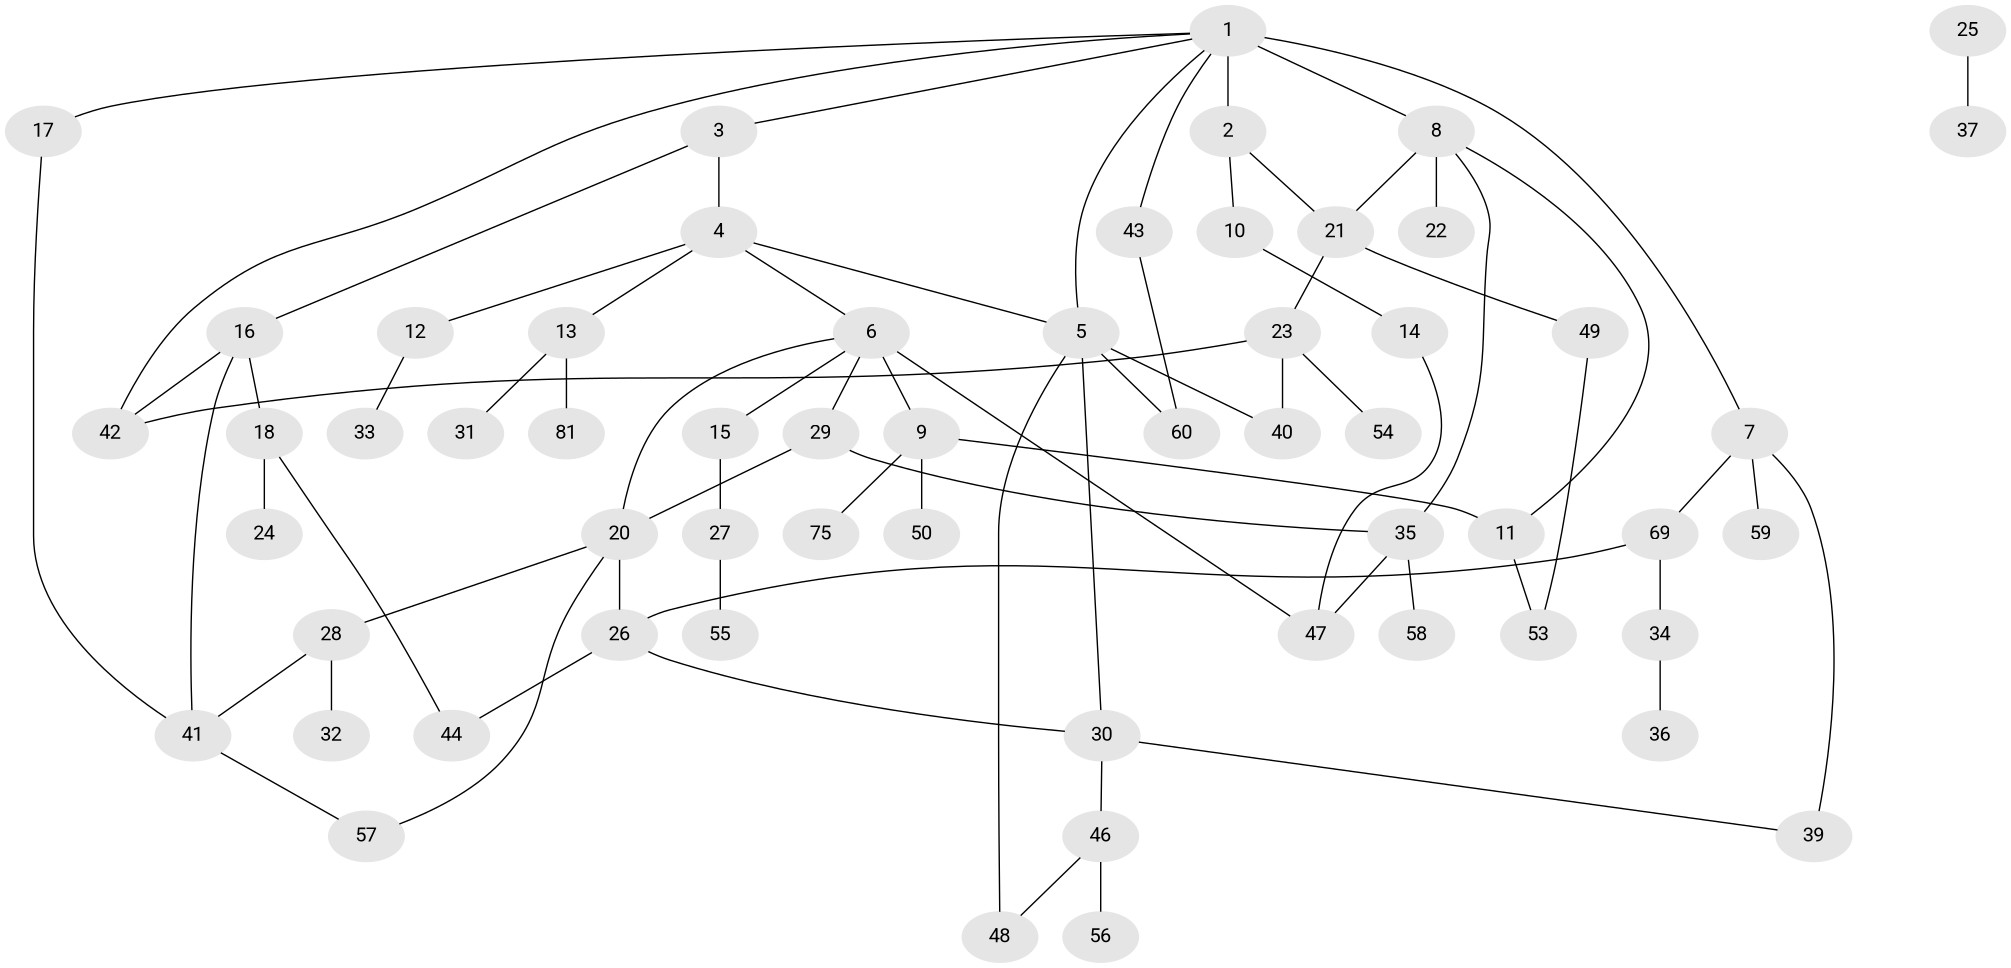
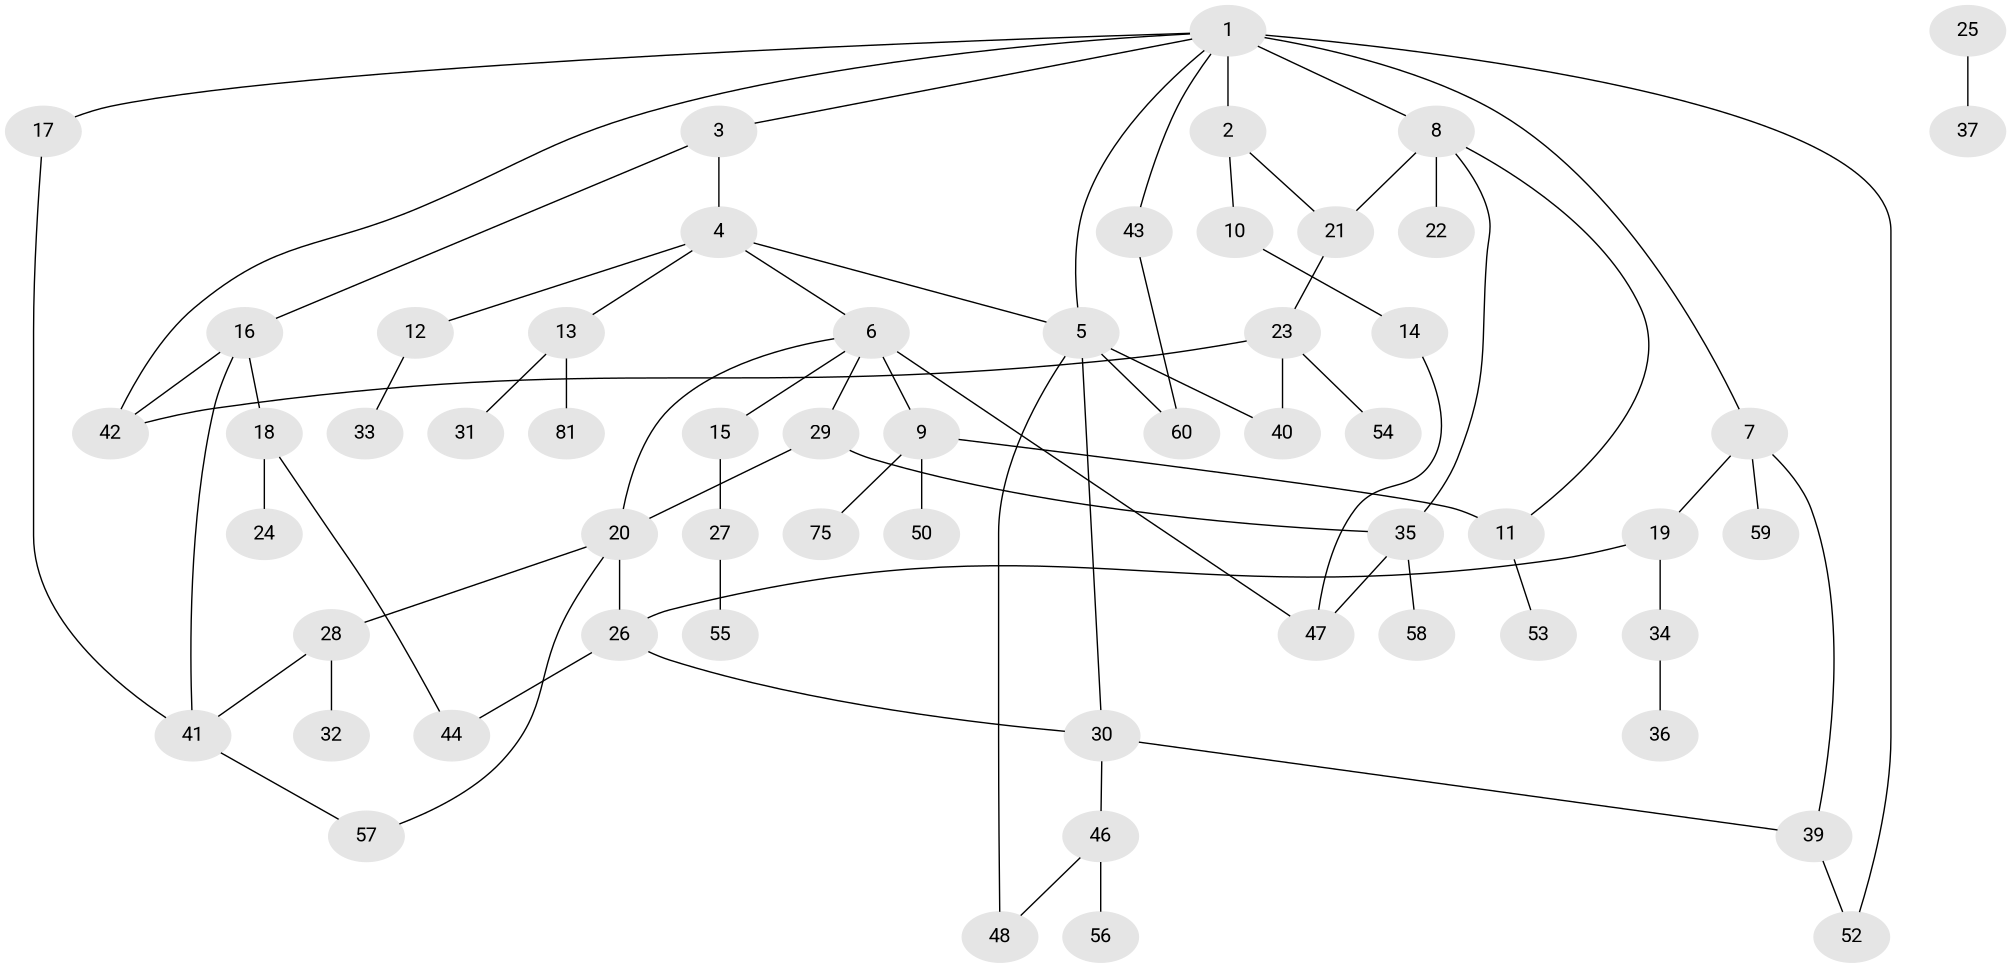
(1590, 333) -> none
(1660, 534) -> (1660, 534)
none -> (1852, 937)
